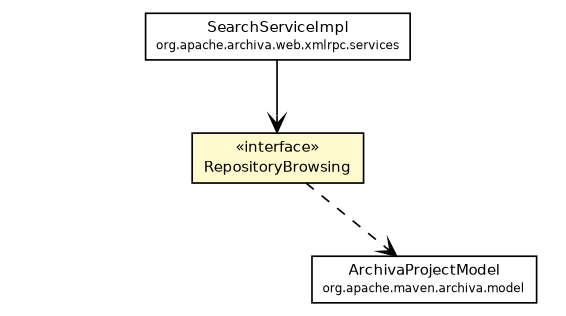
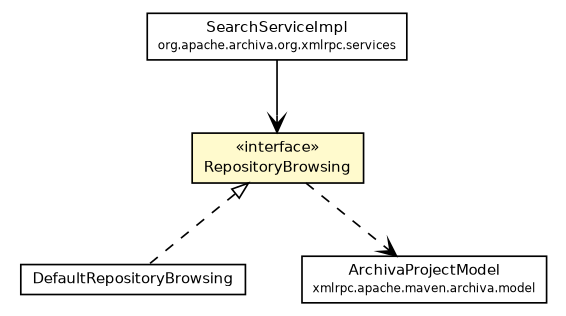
(278, 46) -> (277, 46)
none -> (132, 280)
(424, 289) -> (424, 289)
